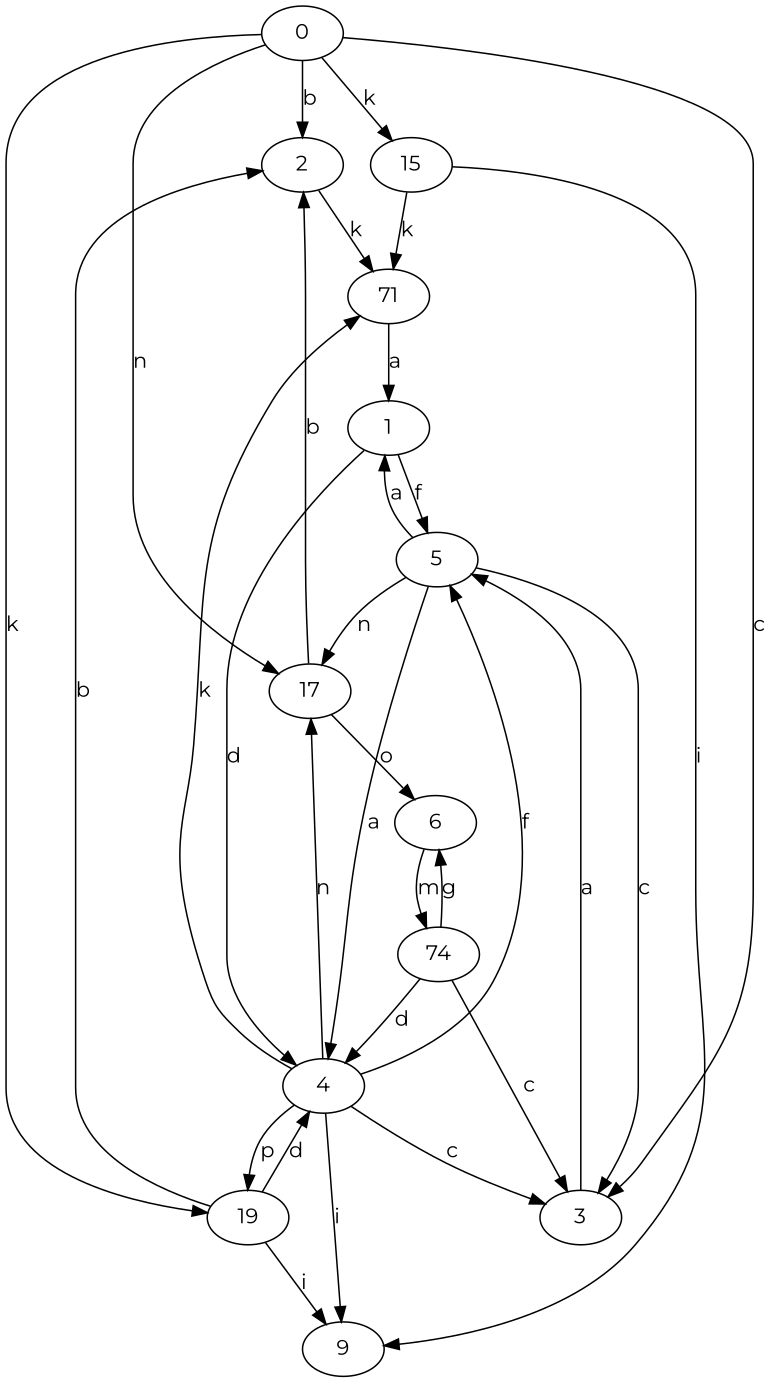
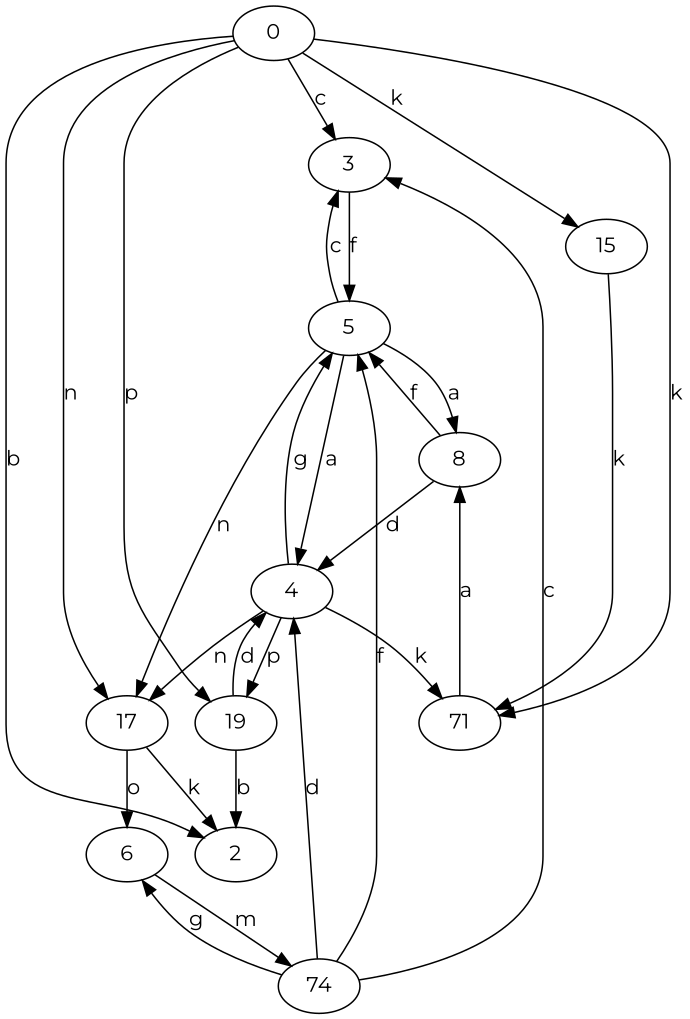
(342, 225) -> (670, 288)
(313, 428) -> (194, 789)
(389, 428) -> (460, 460)
(13, 625) -> (132, 394)
none -> (377, 669)
(526, 823) -> (301, 460)
(588, 889) -> (353, 247)
(438, 1159) -> none
(343, 1349) -> none
